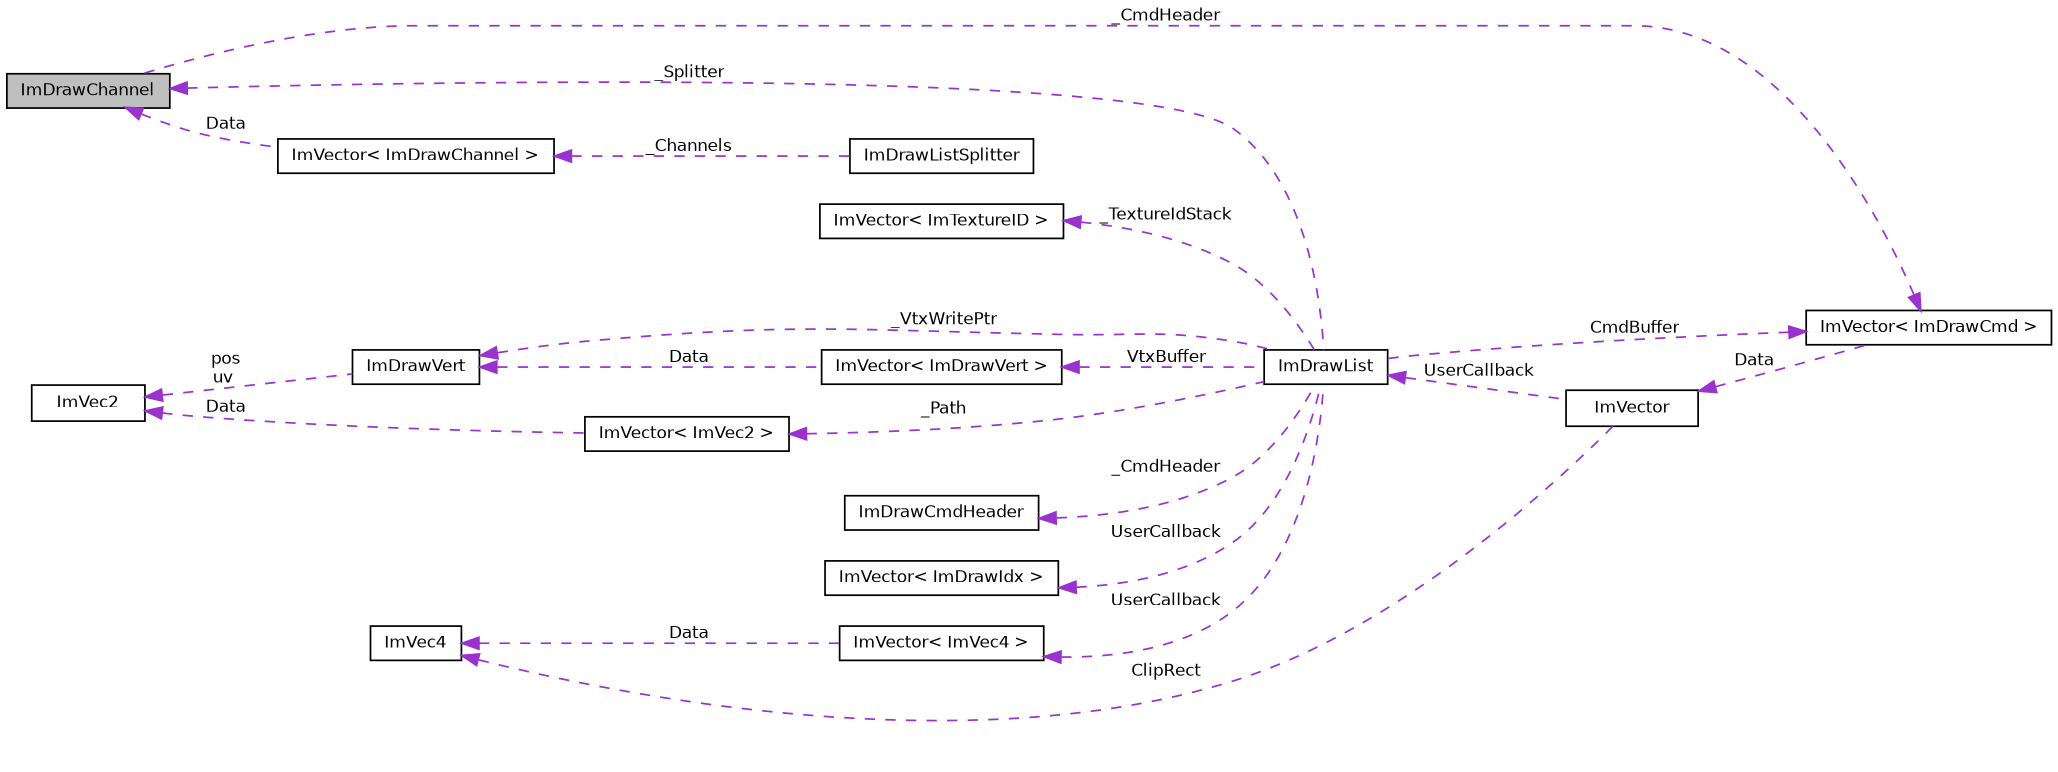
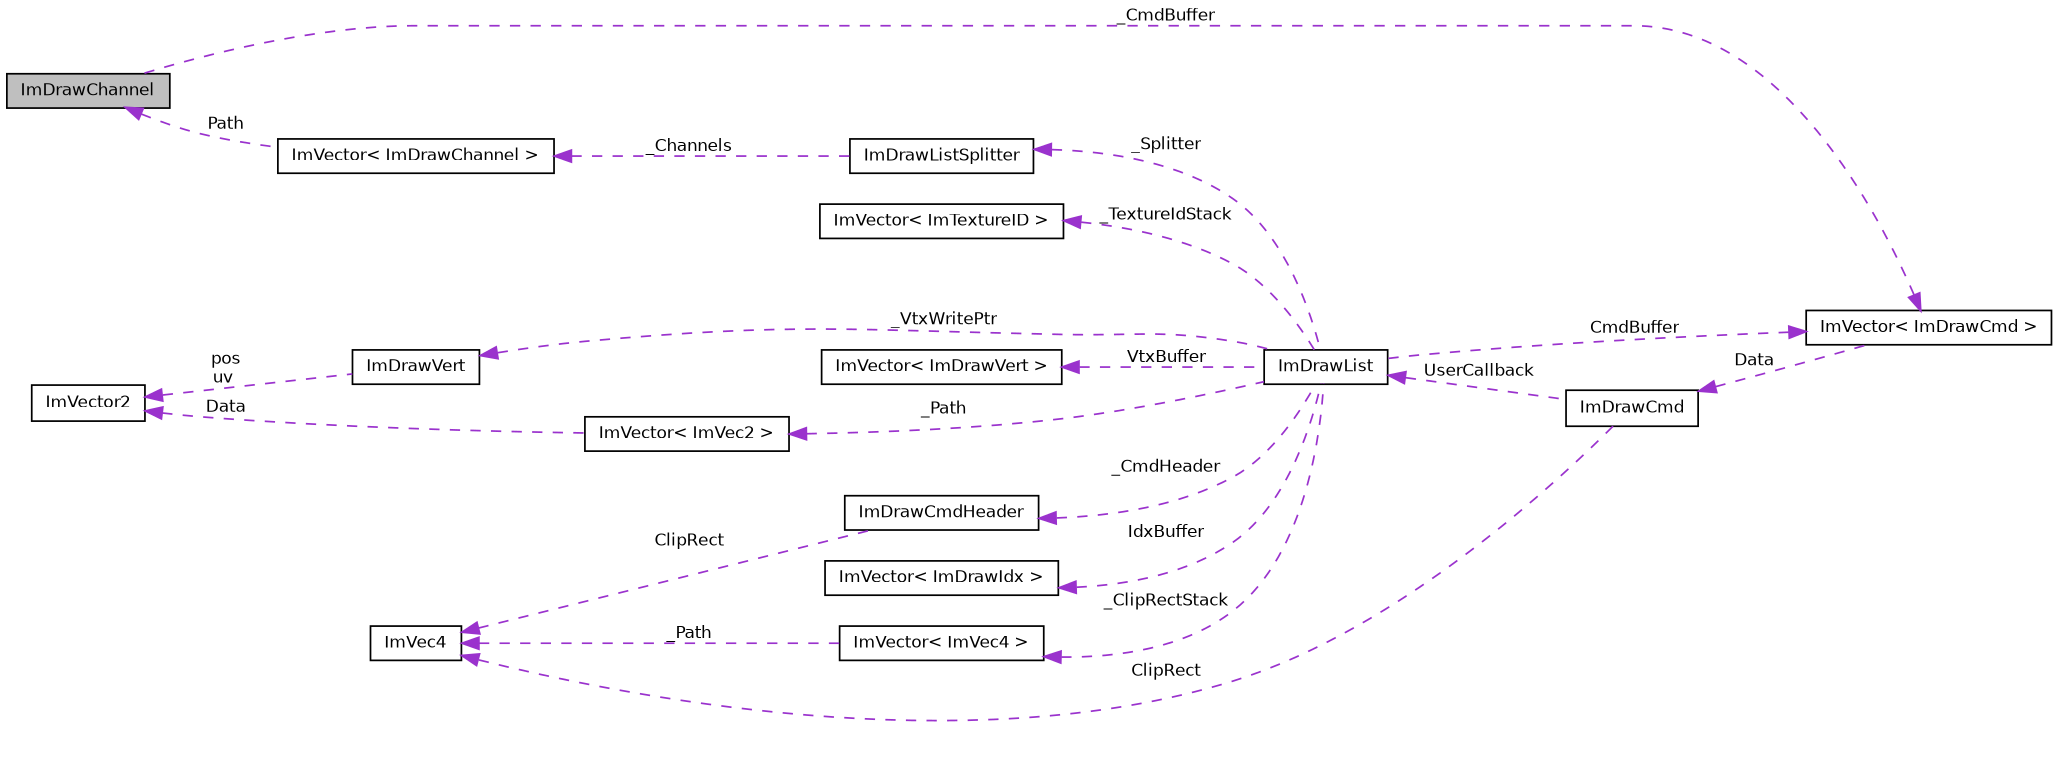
(1164, 16) -> (1164, 16)
(836, 85) -> (1228, 196)
(224, 124) -> (224, 124)
(659, 367) -> none
(88, 403) -> (88, 403)
(1632, 408) -> (1632, 408)
(1164, 533) -> (1164, 533)
none -> (677, 579)
(1164, 601) -> (1164, 601)
(687, 634) -> (687, 634)
